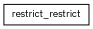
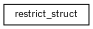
(46, 15) -> (46, 15)
